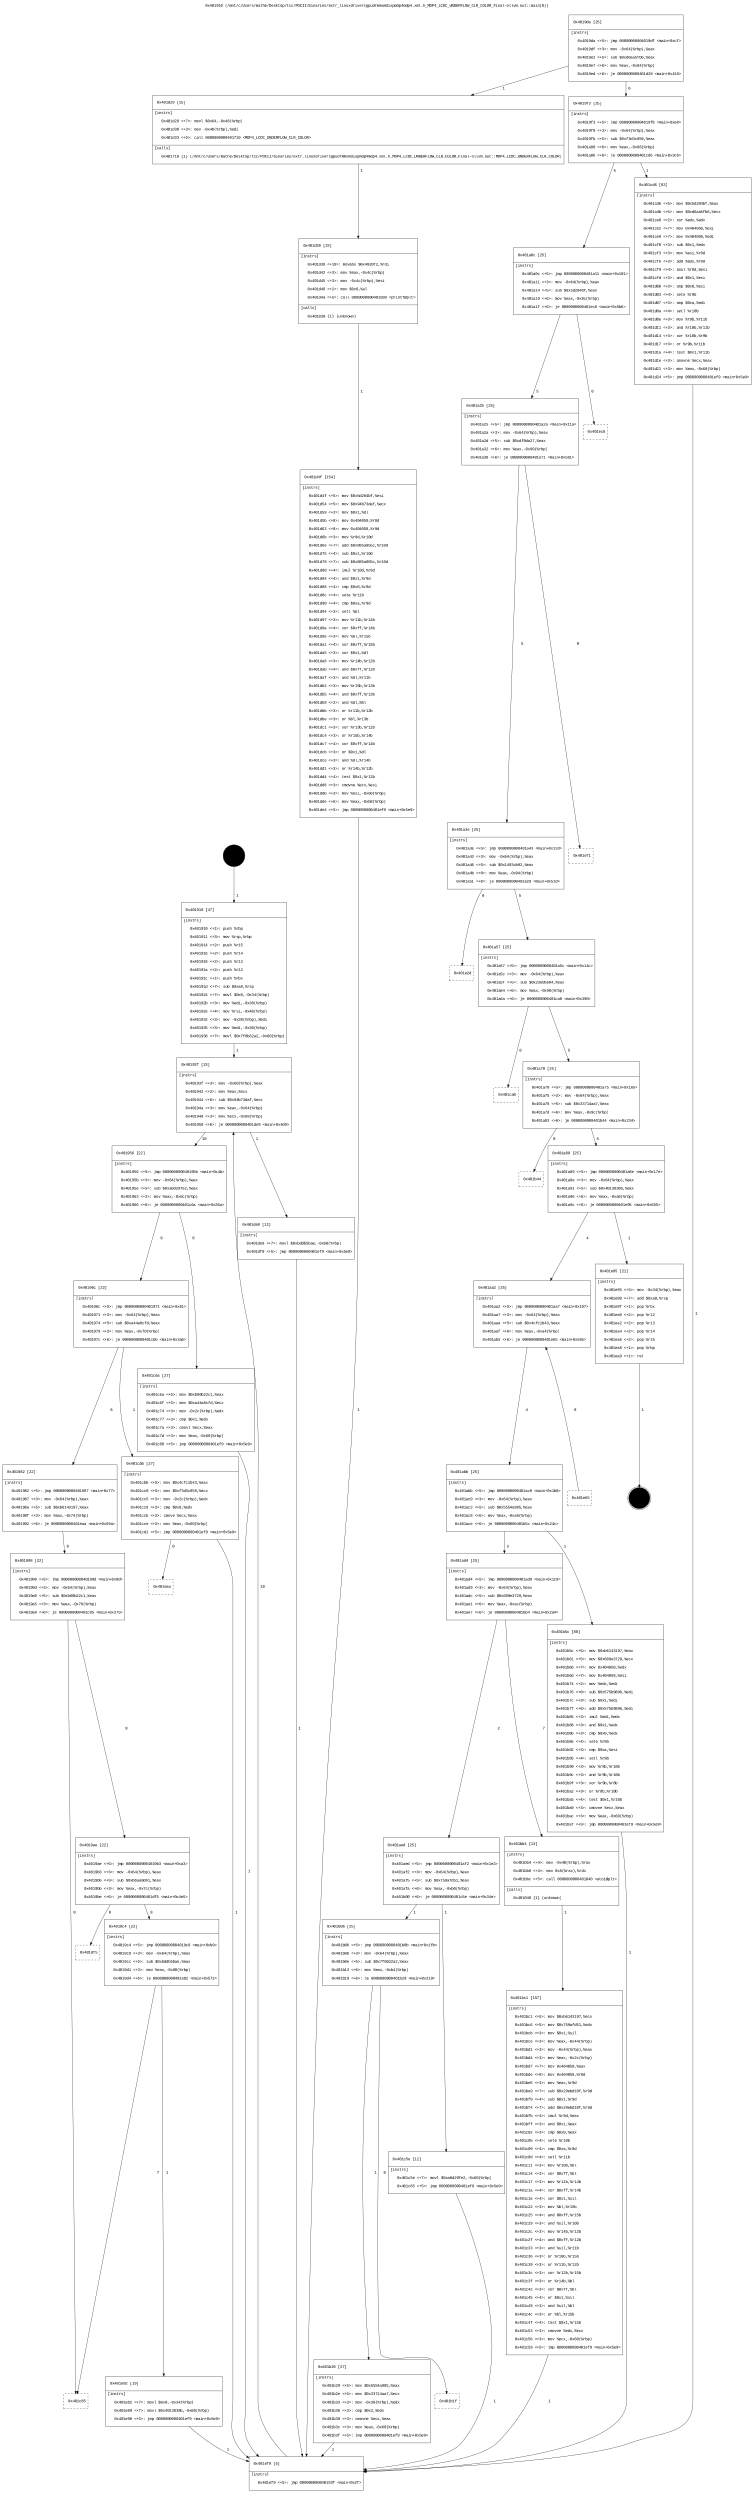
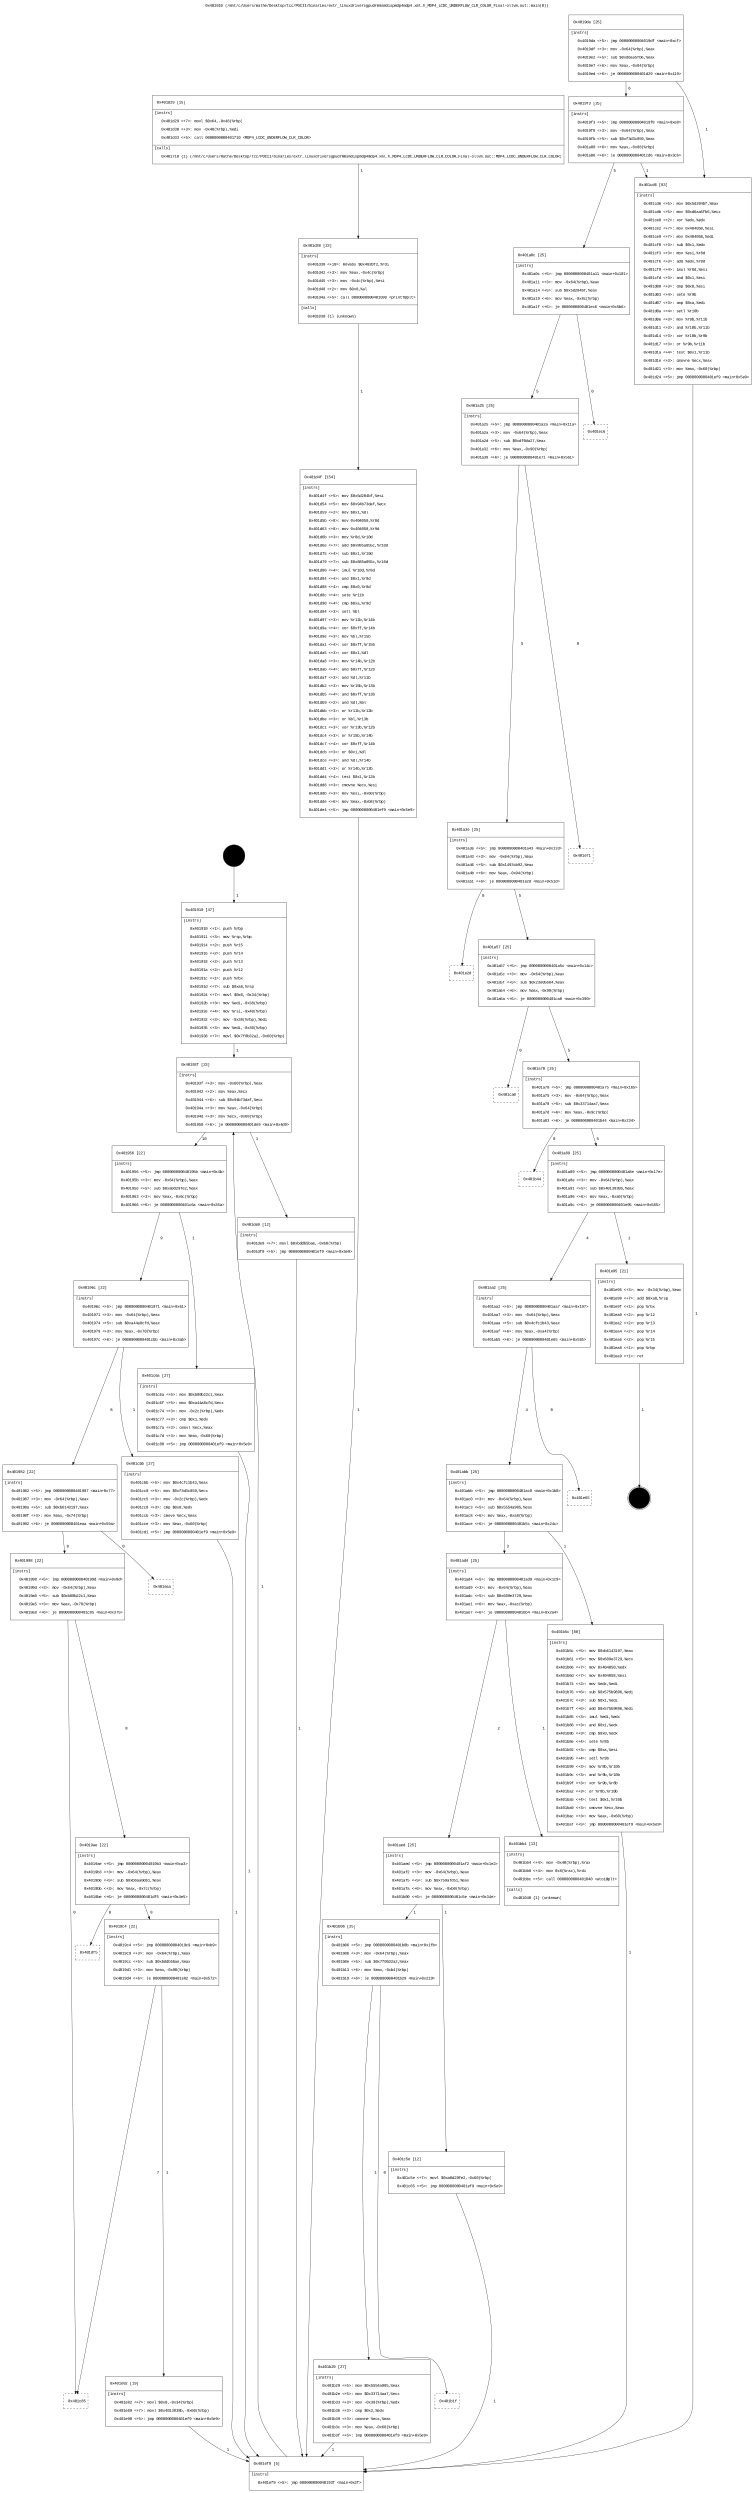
(521, 80) -> (697, 126)
(192, 1238) -> (192, 1238)
(566, 1419) -> (539, 1427)
(167, 1558) -> (127, 1554)
(261, 1587) -> (261, 1587)
(543, 1728) -> (543, 1728)
(564, 2173) -> none
